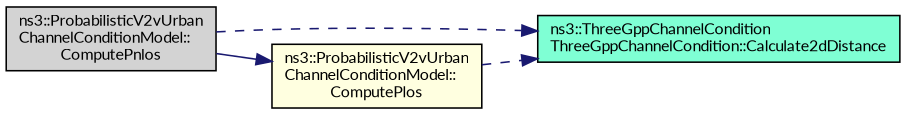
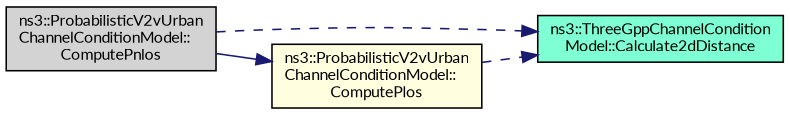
(719, 39) -> (661, 39)
